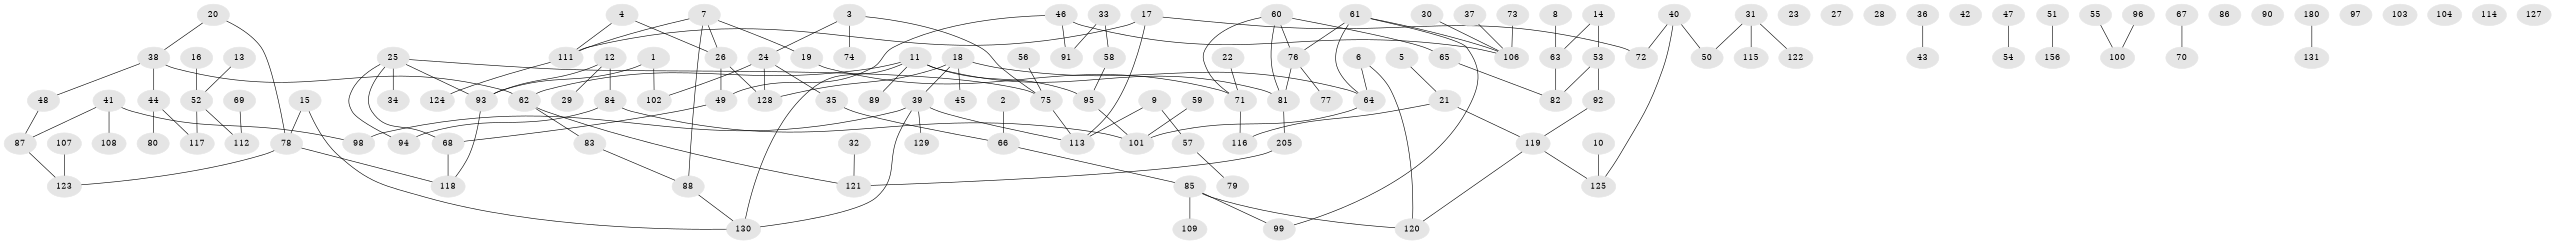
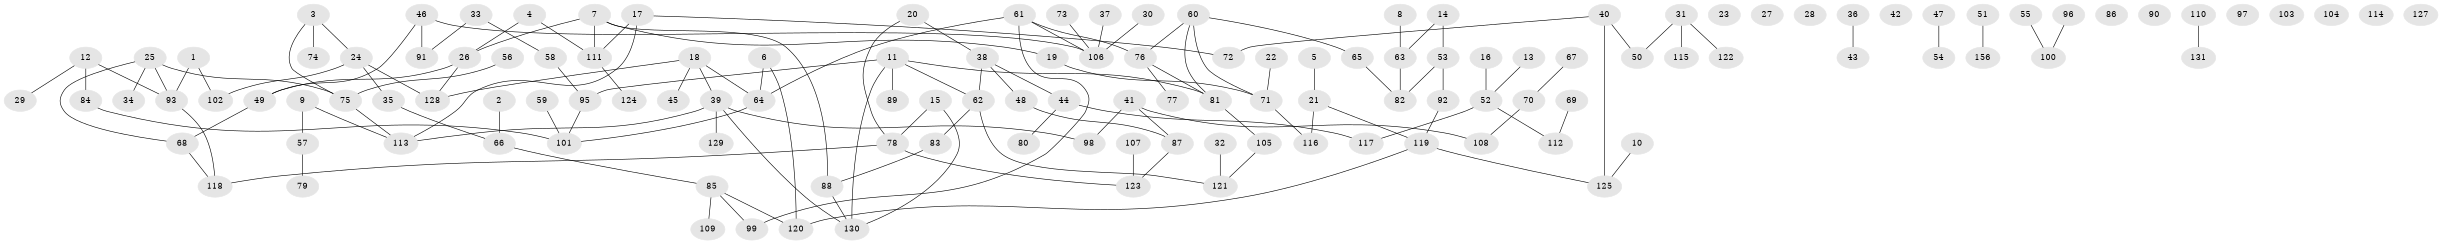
(2312, 15) -> (2199, 15)
none -> (1505, 122)
(404, 144) -> none
(1285, 144) -> (1264, 144)
